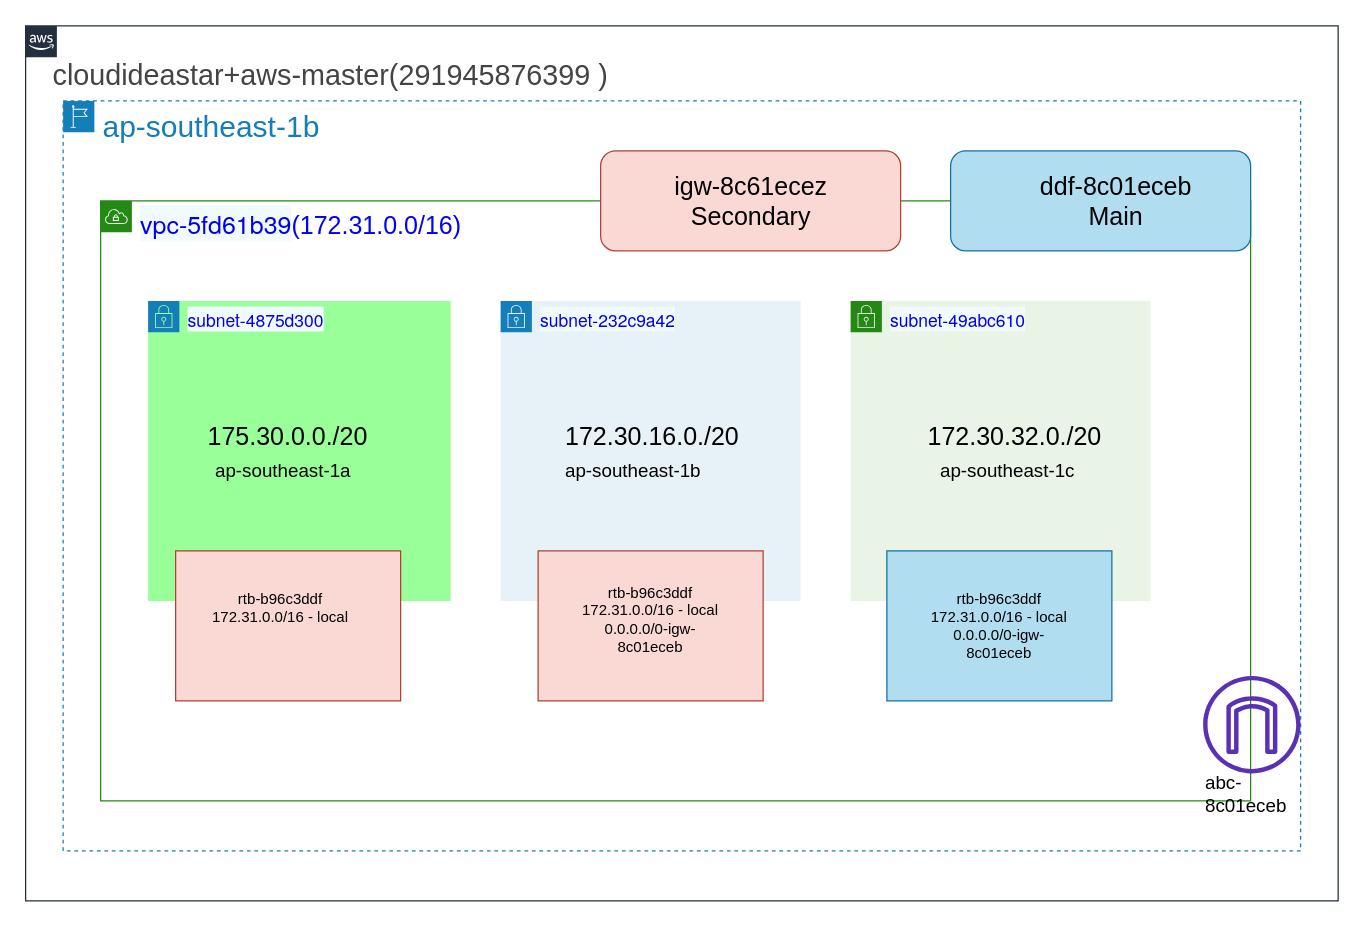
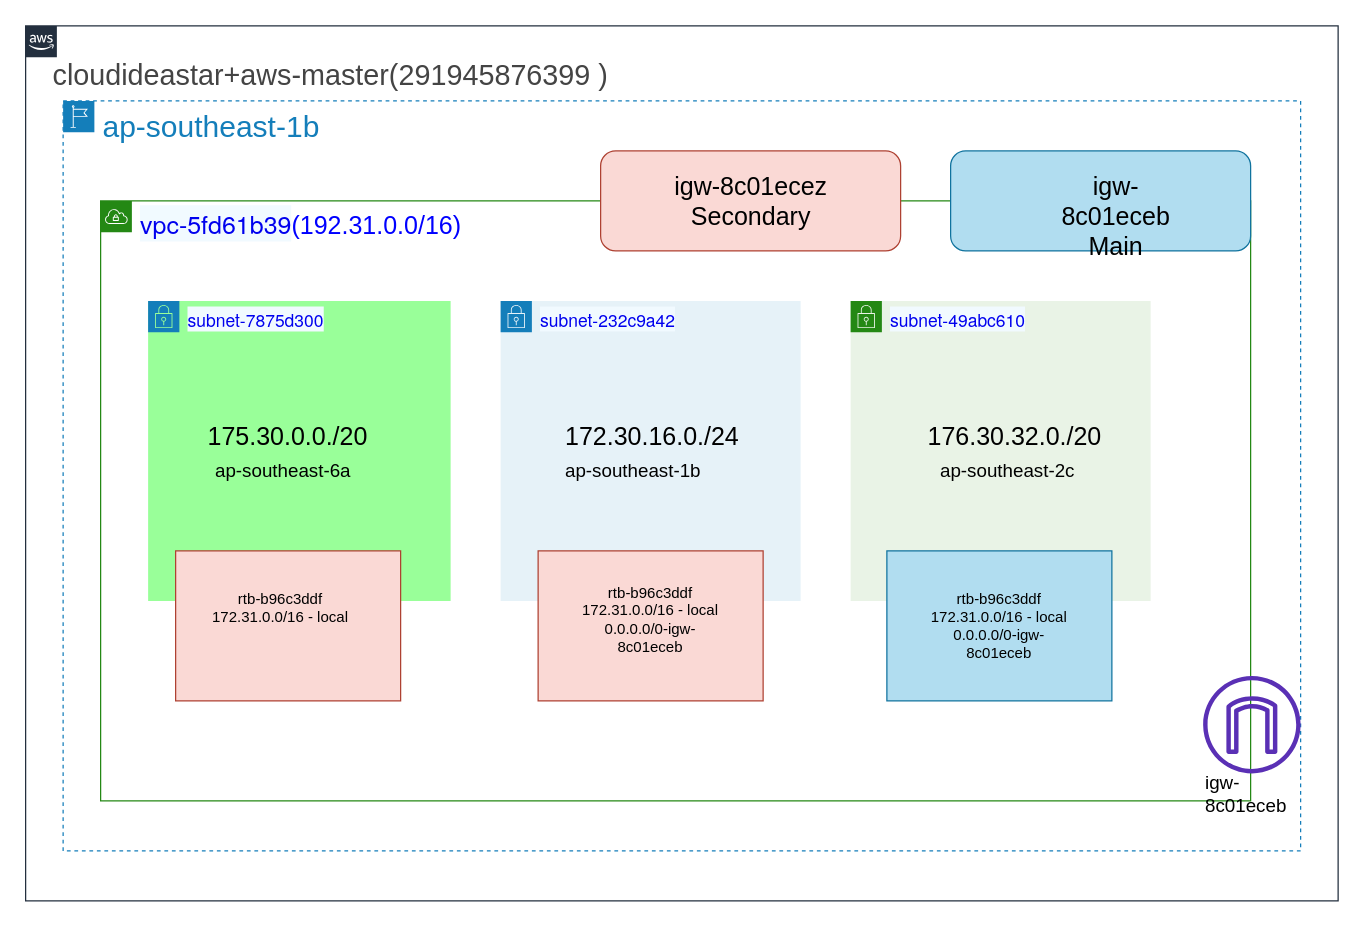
(1116, 181) -> (1116, 181)
(751, 190) -> (751, 190)
(248, 218) -> (248, 218)
(251, 318) -> (251, 318)
(621, 431) -> (621, 431)
(983, 431) -> (983, 431)
(279, 468) -> (279, 468)
(1004, 468) -> (1004, 468)
(1256, 781) -> (1254, 781)
